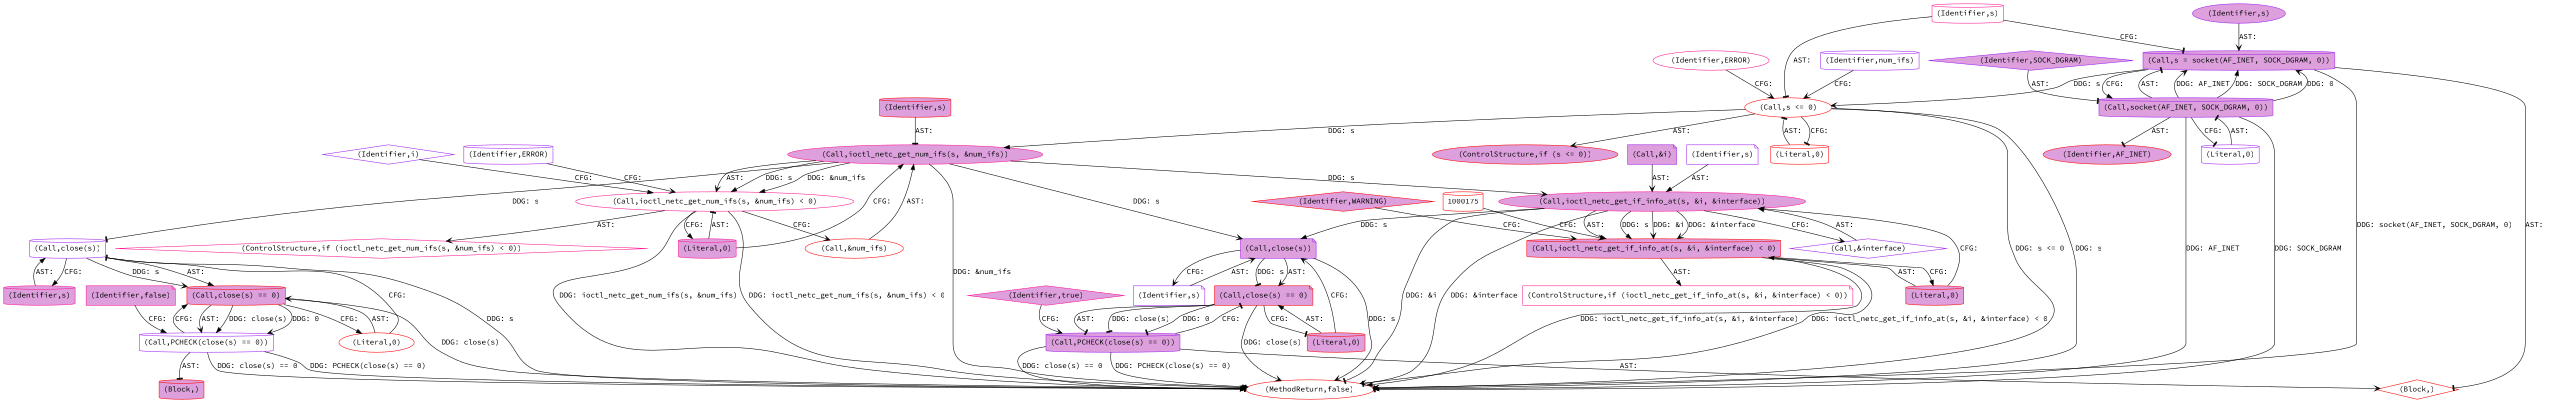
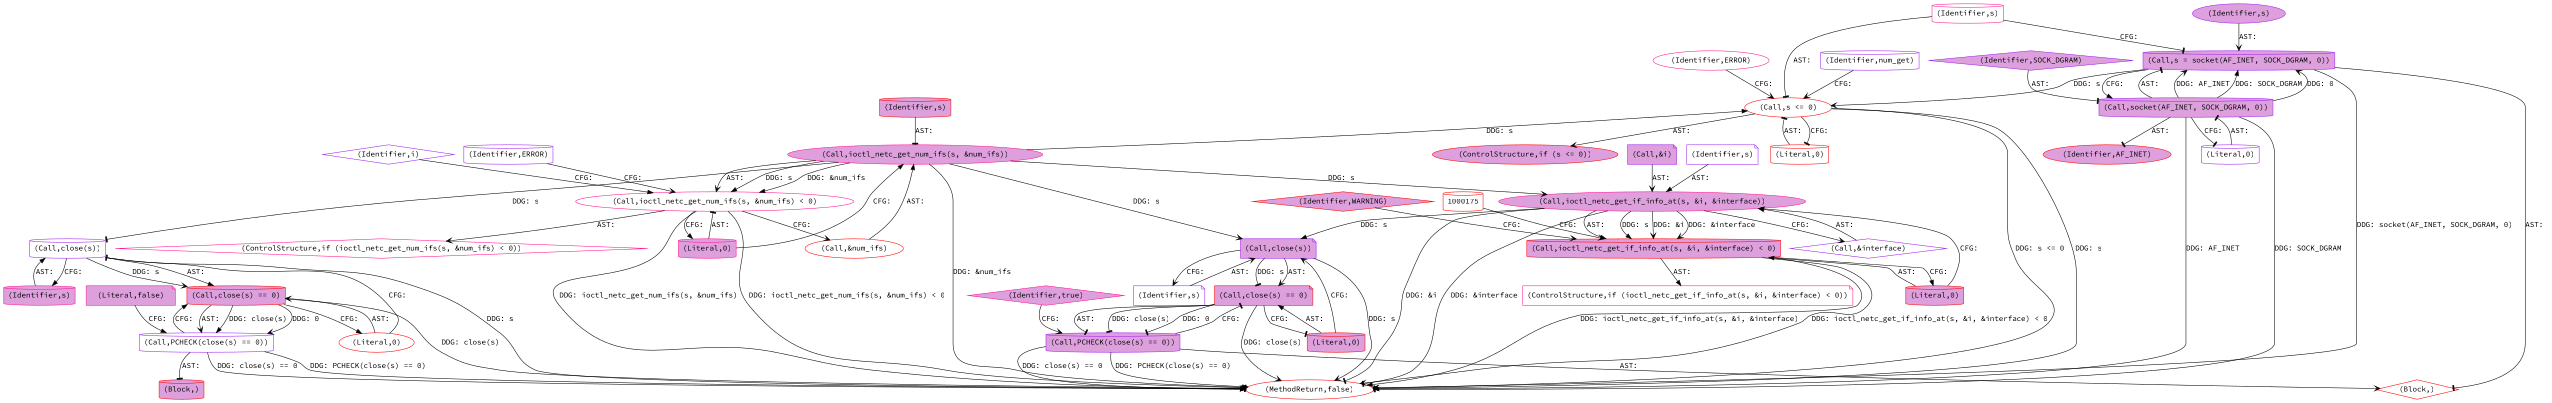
(1870, 61) -> (1870, 61)
(1377, 124) -> (1384, 133)
(131, 296) -> (131, 296)
